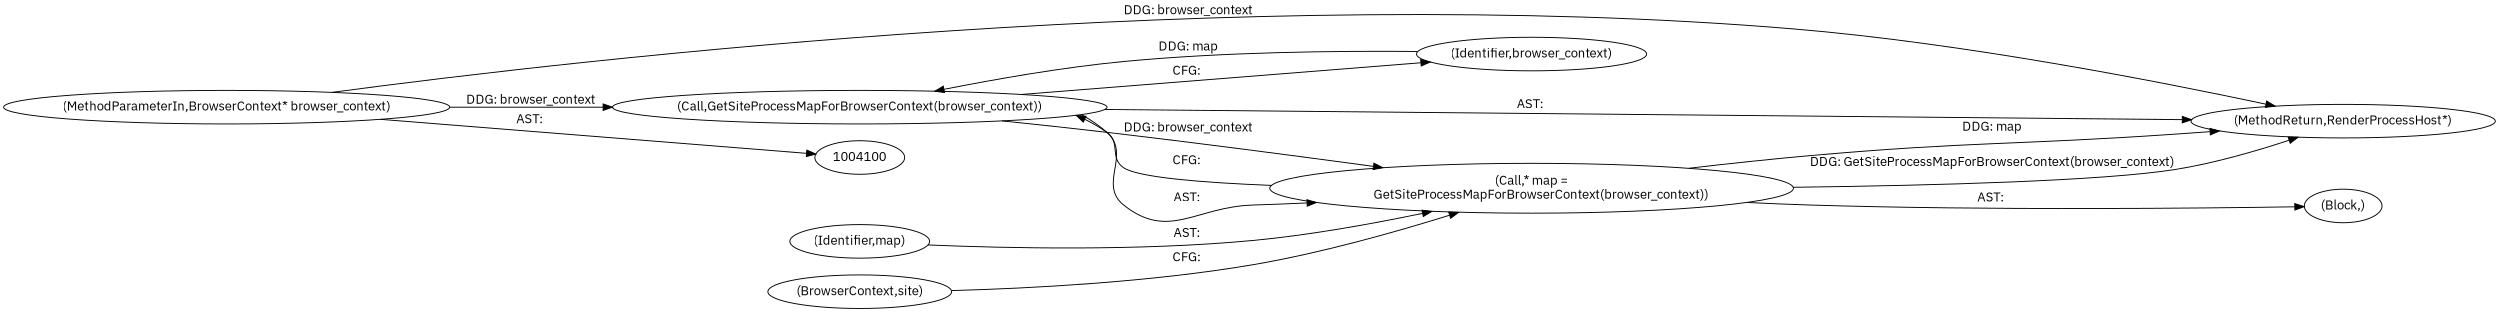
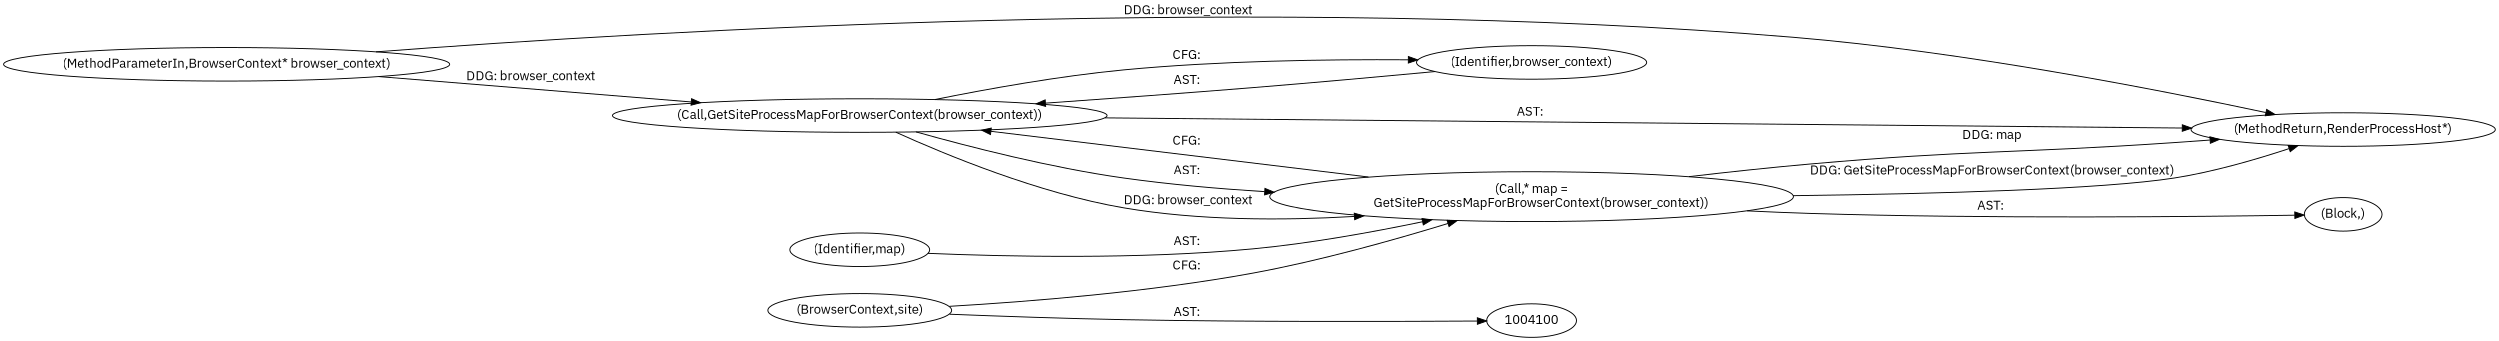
(1188, 47) -> (1188, 81)
(593, 136) -> (1213, 321)
